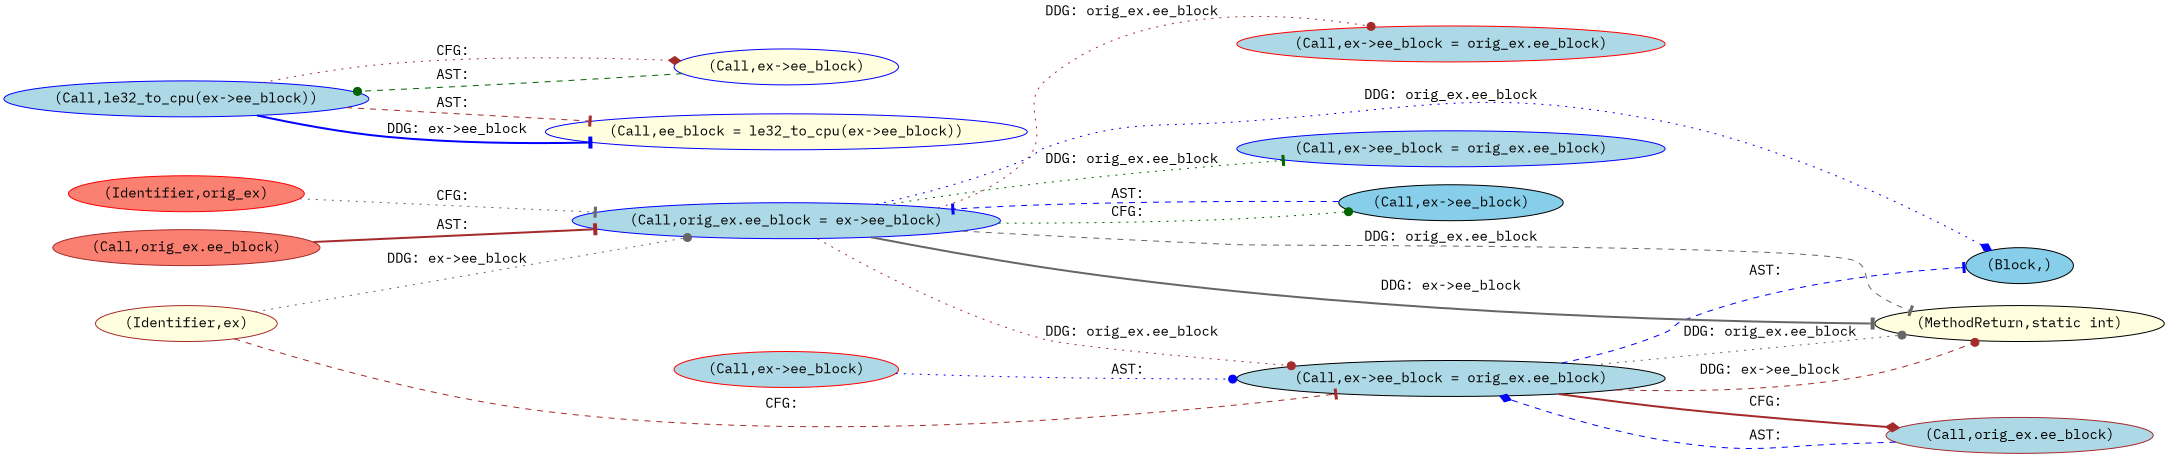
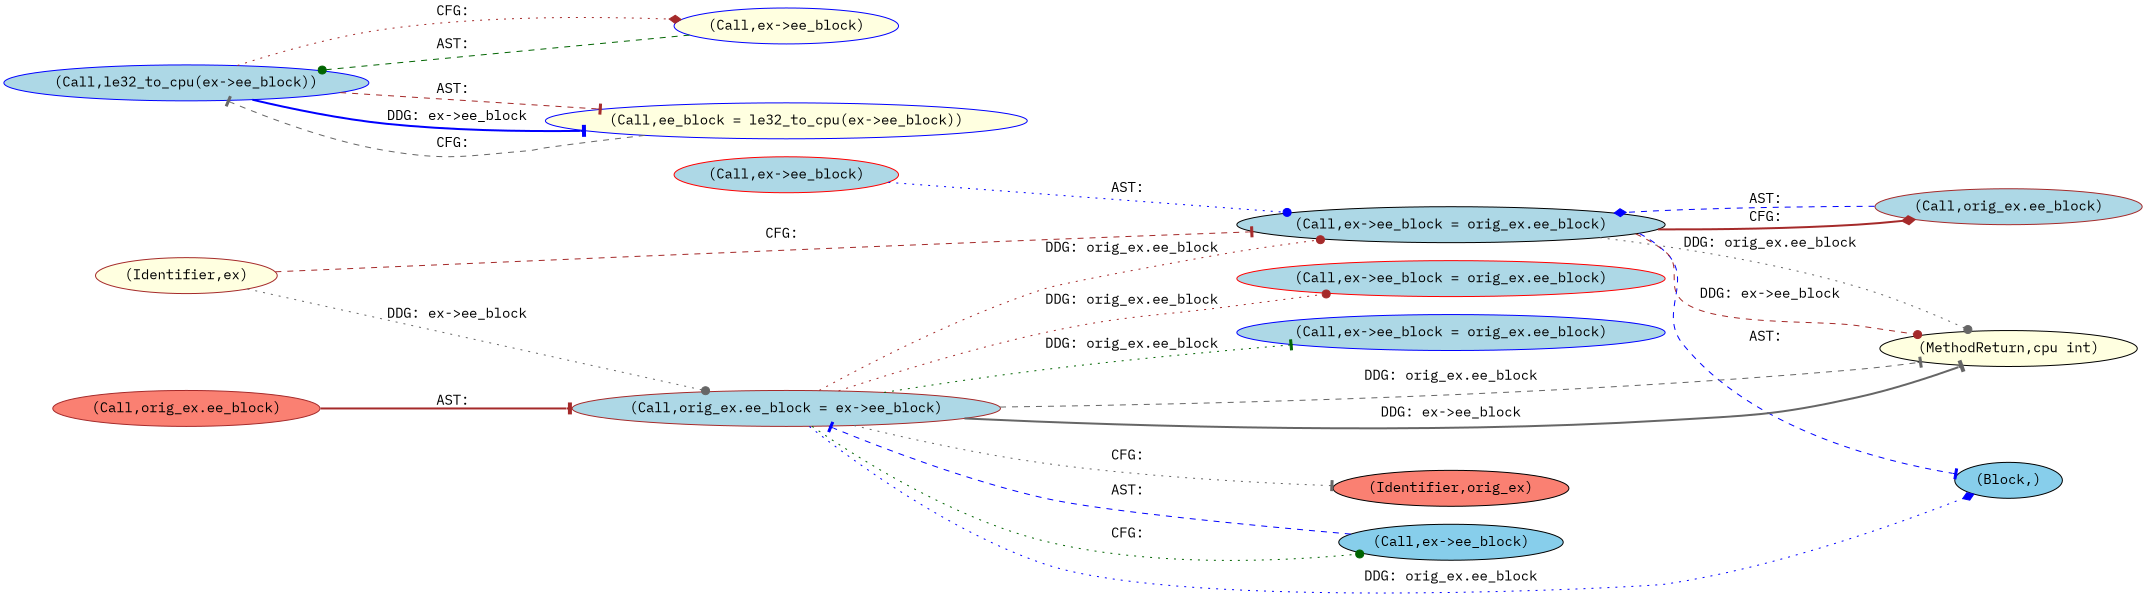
none -> (435, 156)
(186, 194) -> (1451, 488)
(446, 205) -> (1090, 469)
(786, 221) -> (786, 408)
(2020, 324) -> (2009, 349)
